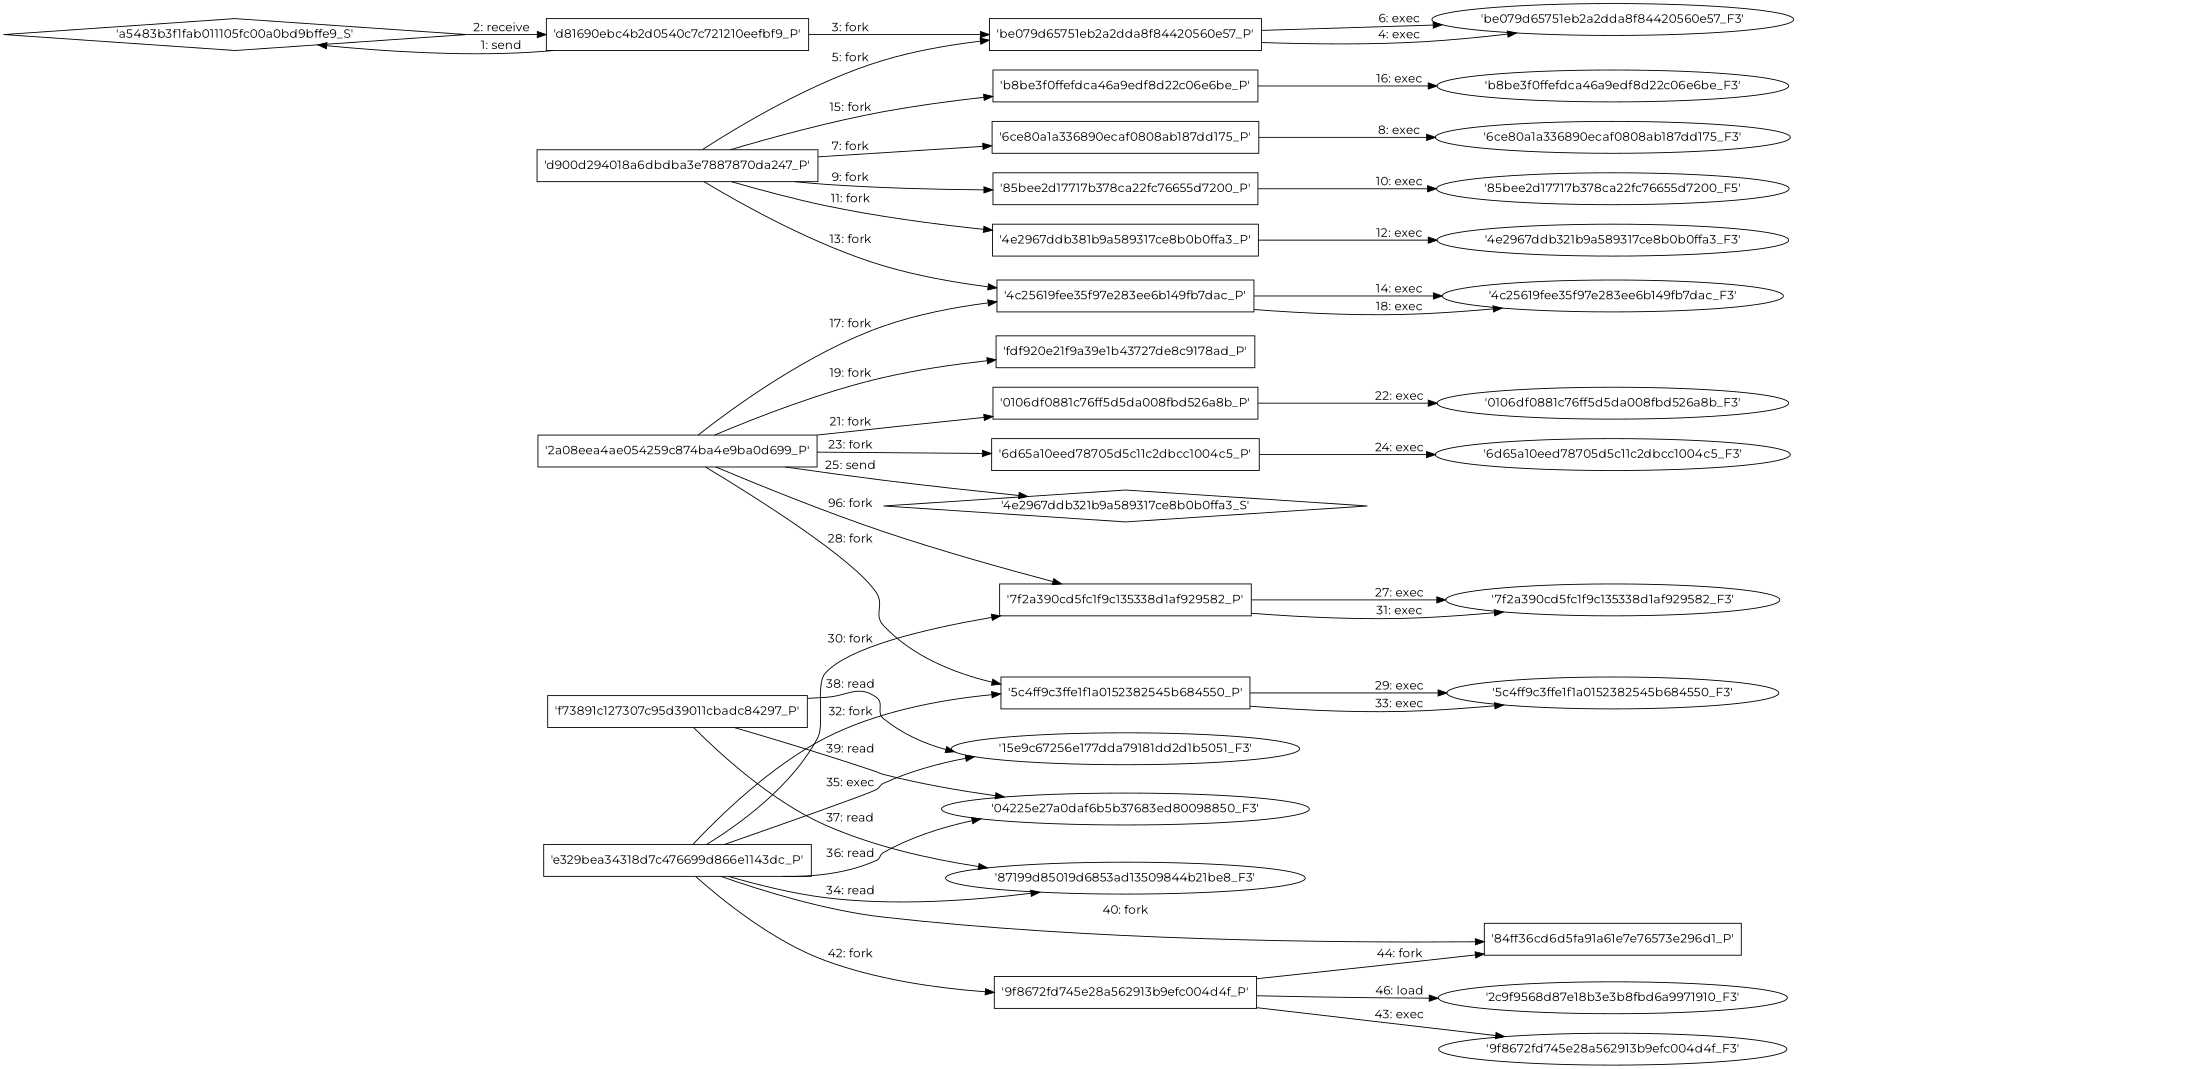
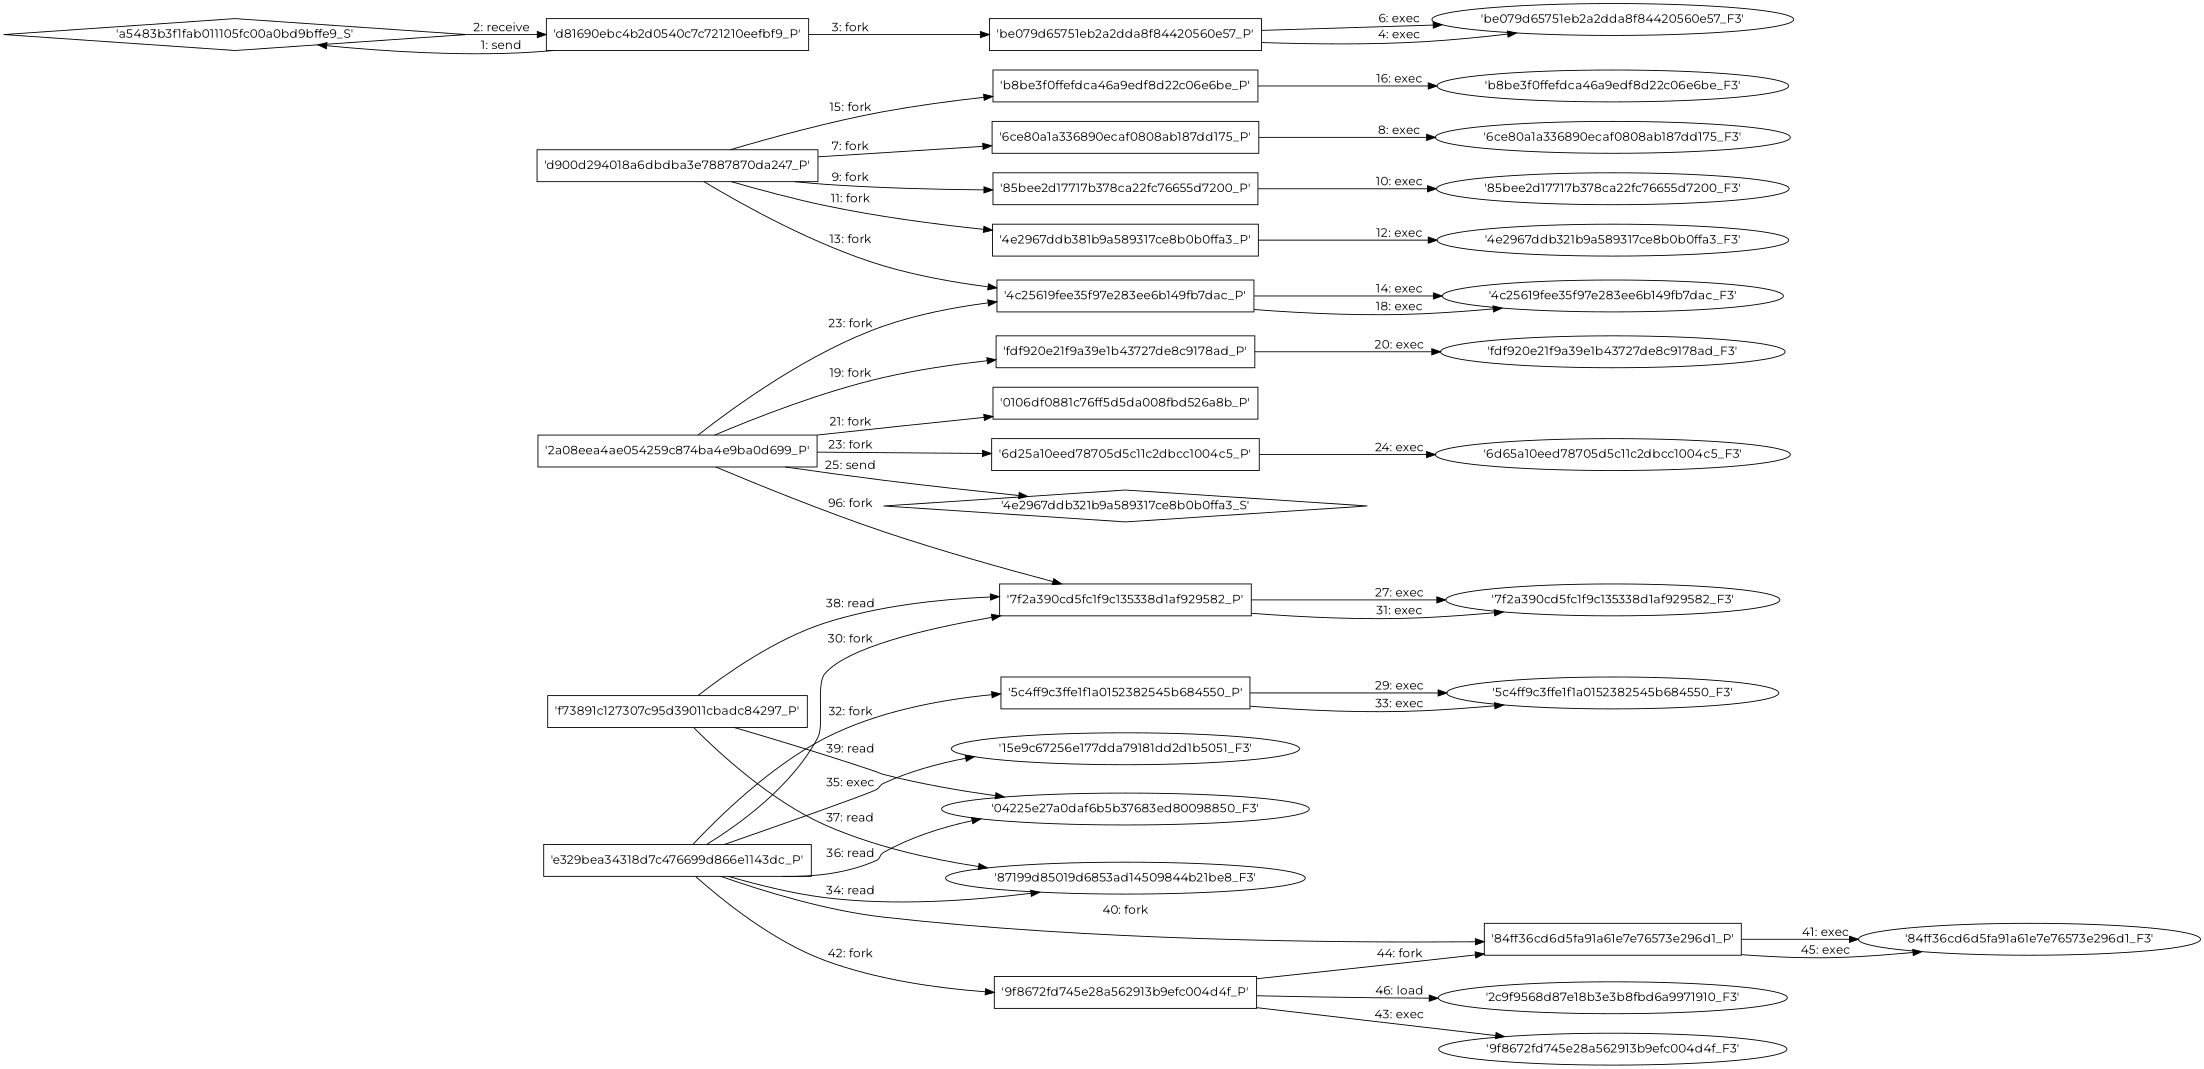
(835, 78) -> none
(1613, 189) -> (1613, 189)
(851, 324) -> (851, 324)
none -> (1613, 352)
(1613, 403) -> none
(1125, 455) -> (1125, 455)
(858, 573) -> none
(880, 707) -> (835, 620)
(1125, 878) -> (1125, 878)
none -> (2029, 939)
